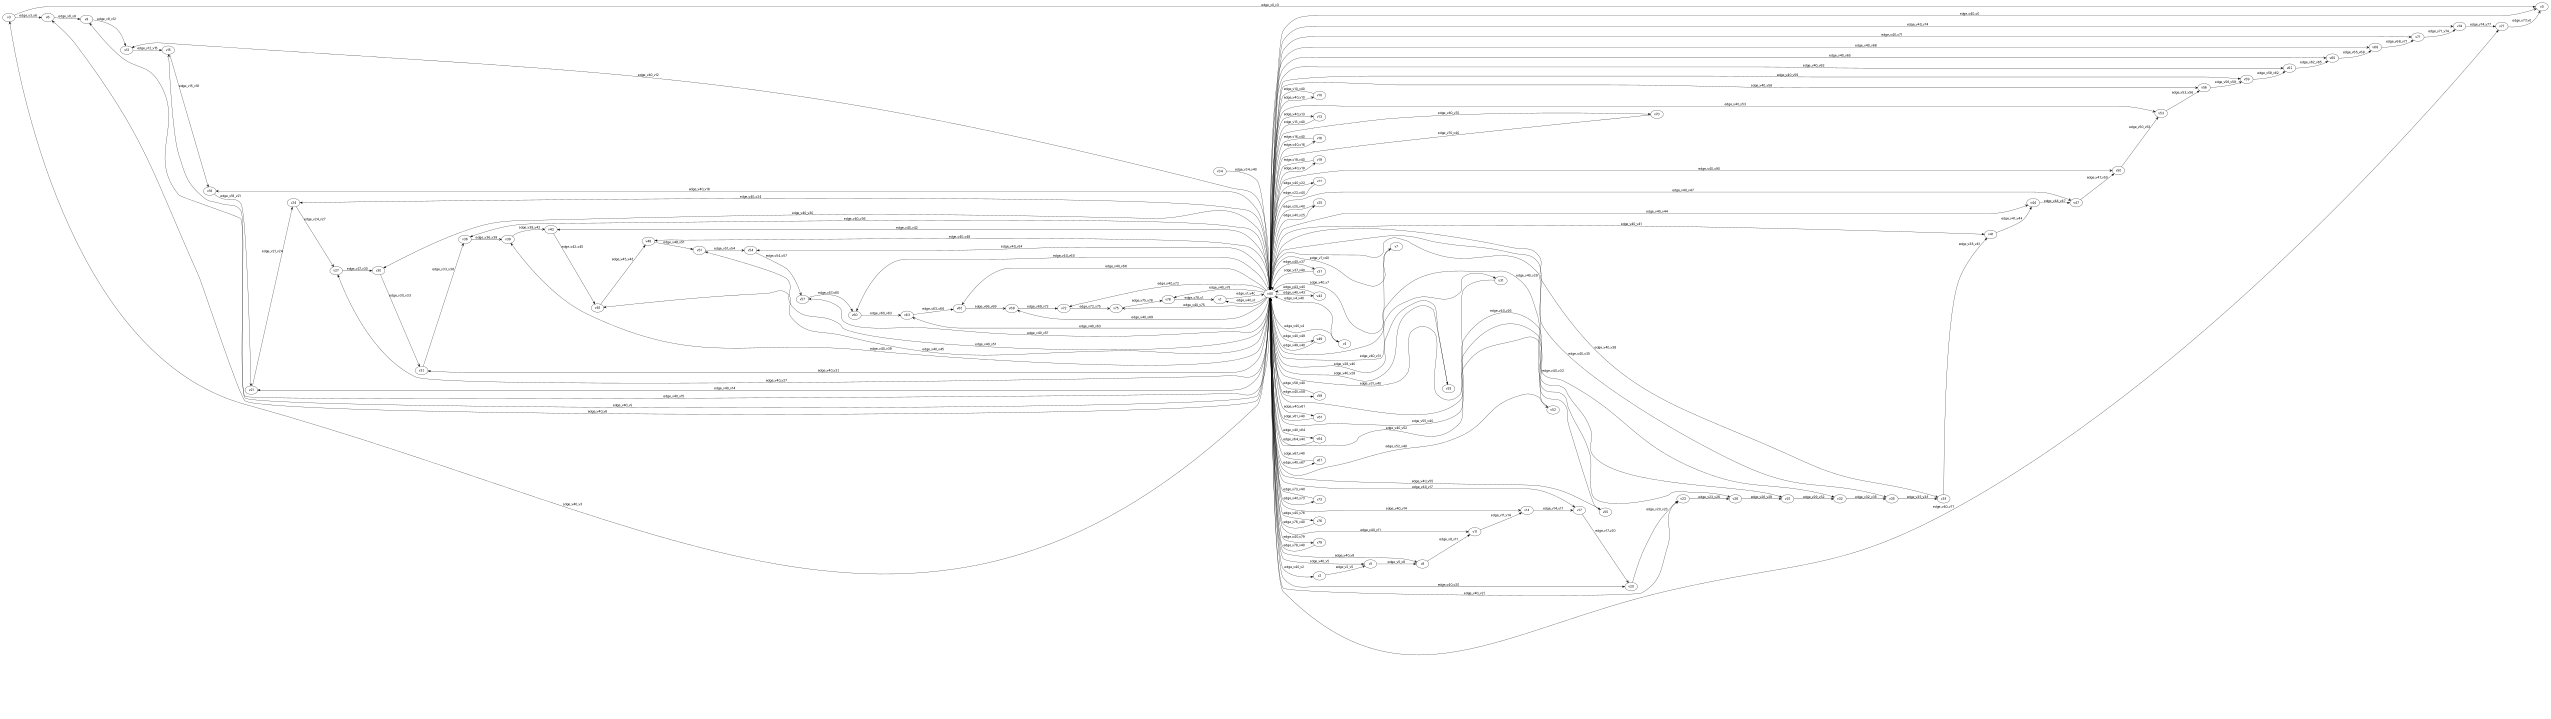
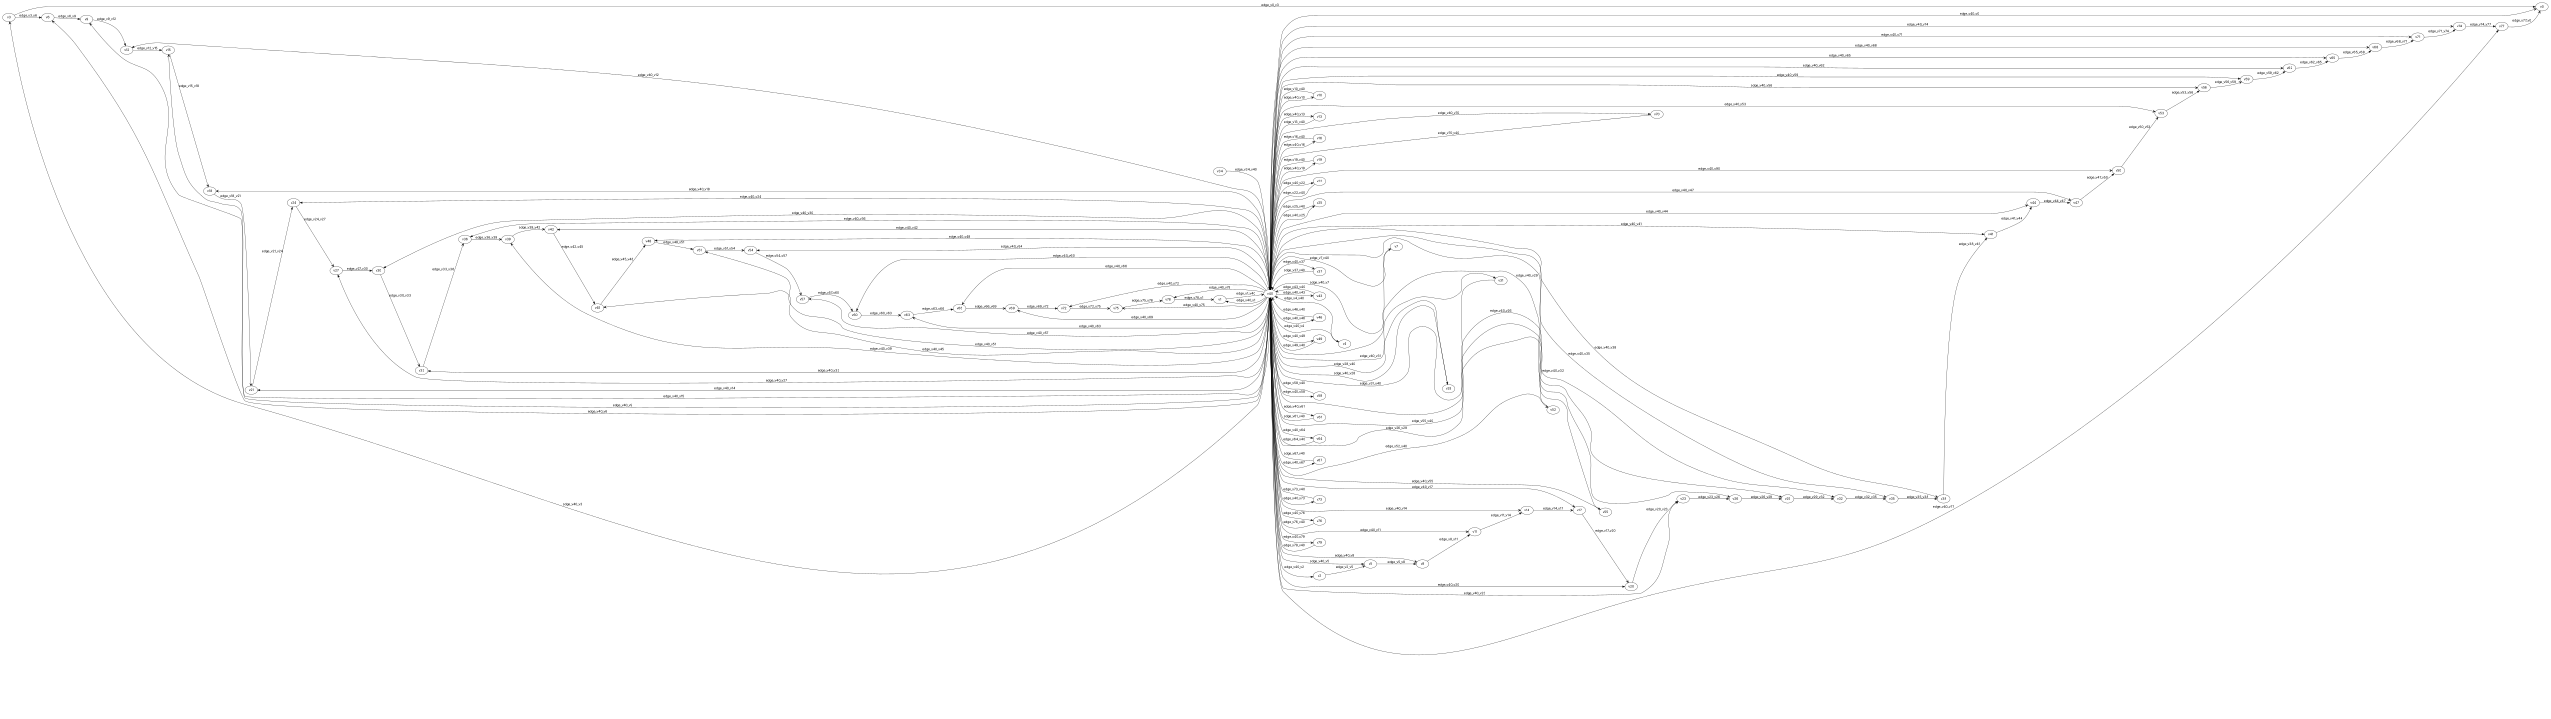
none -> (1319, 318)
(1396, 428) -> (1396, 428)
